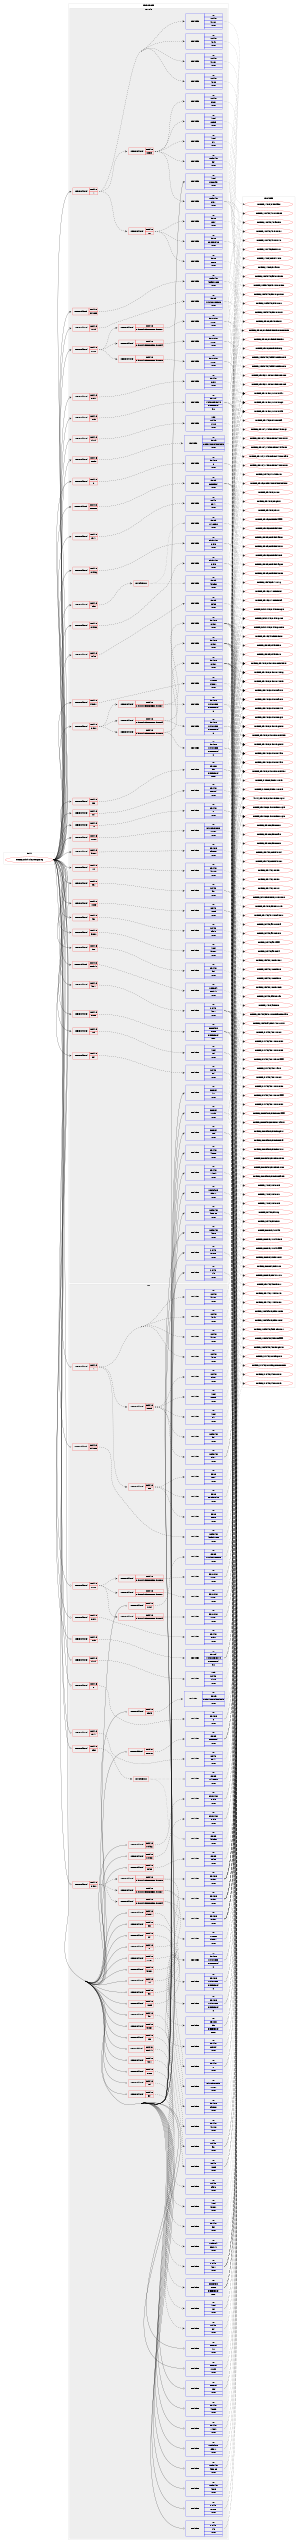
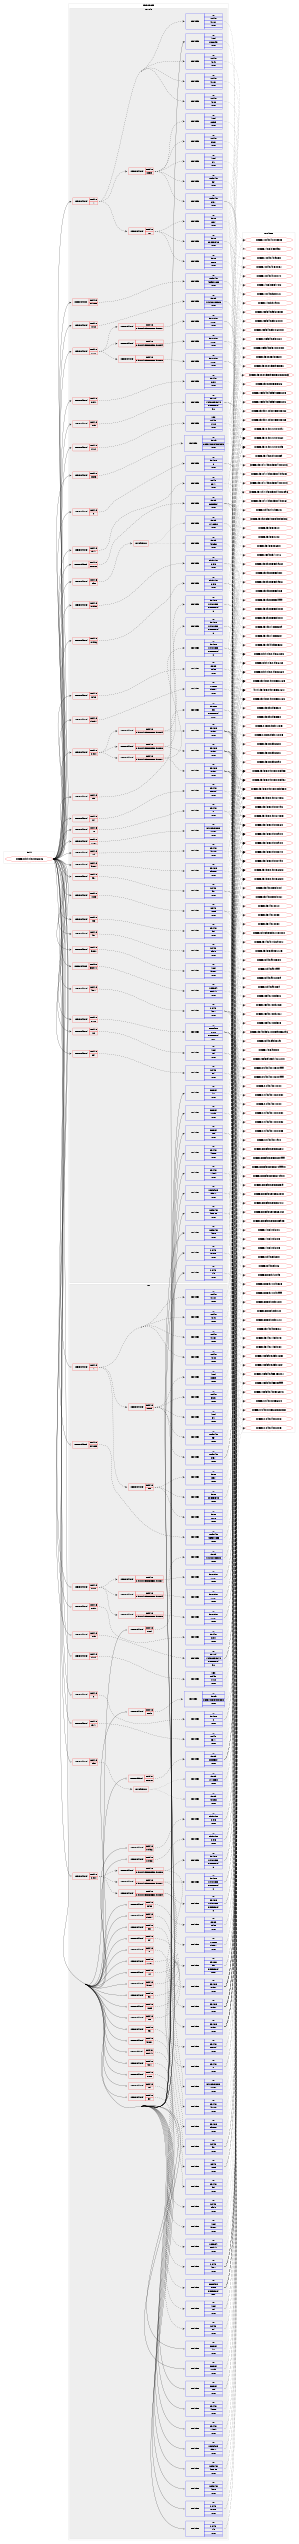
none -> (269, 1167)
(269, 1275) -> (269, 1320)
